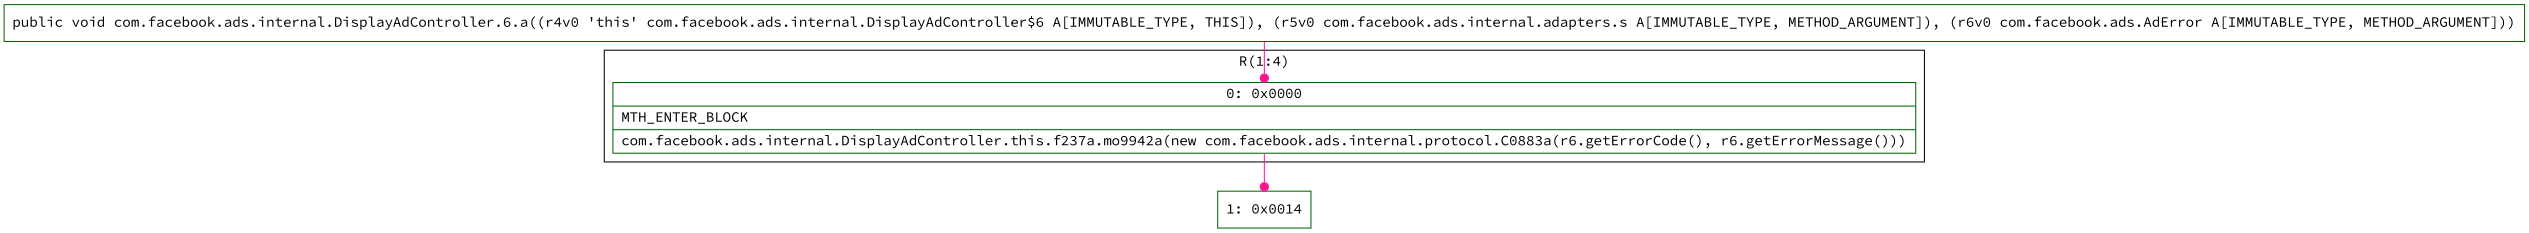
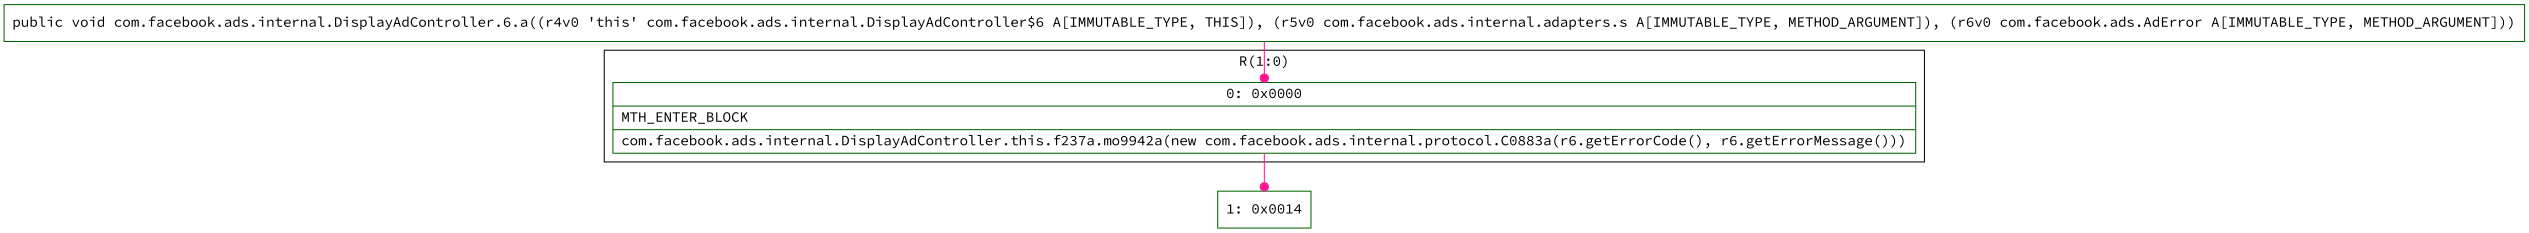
(1264, 62) -> (1264, 62)
